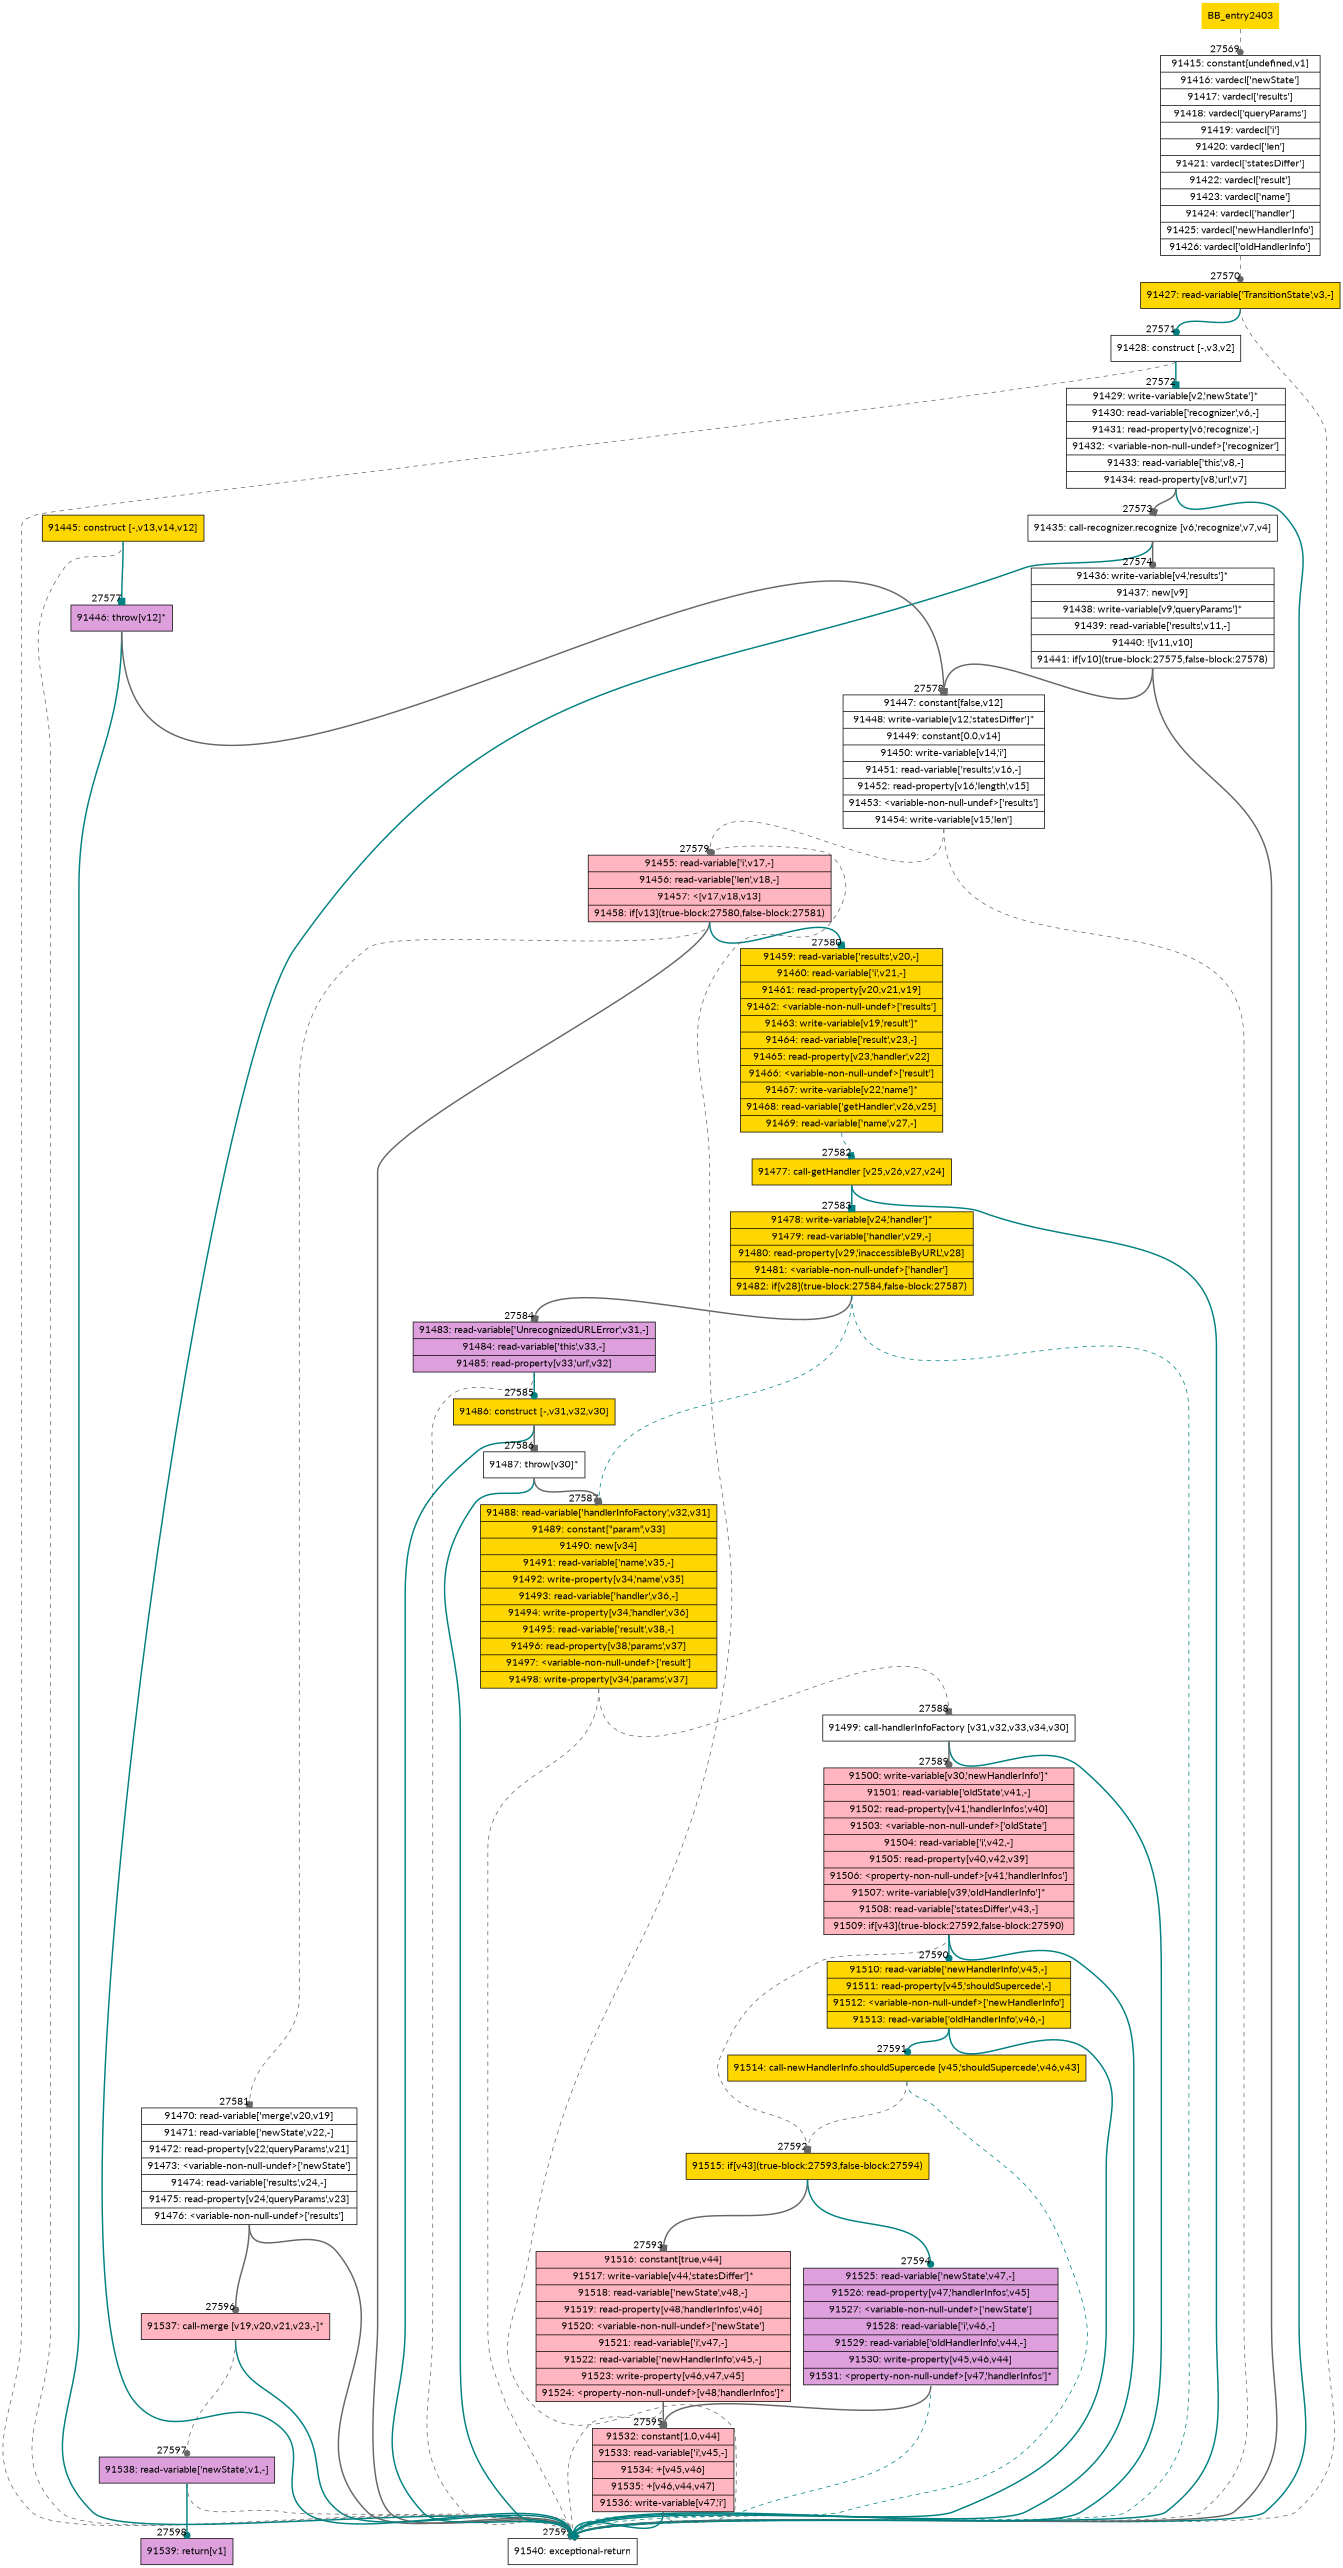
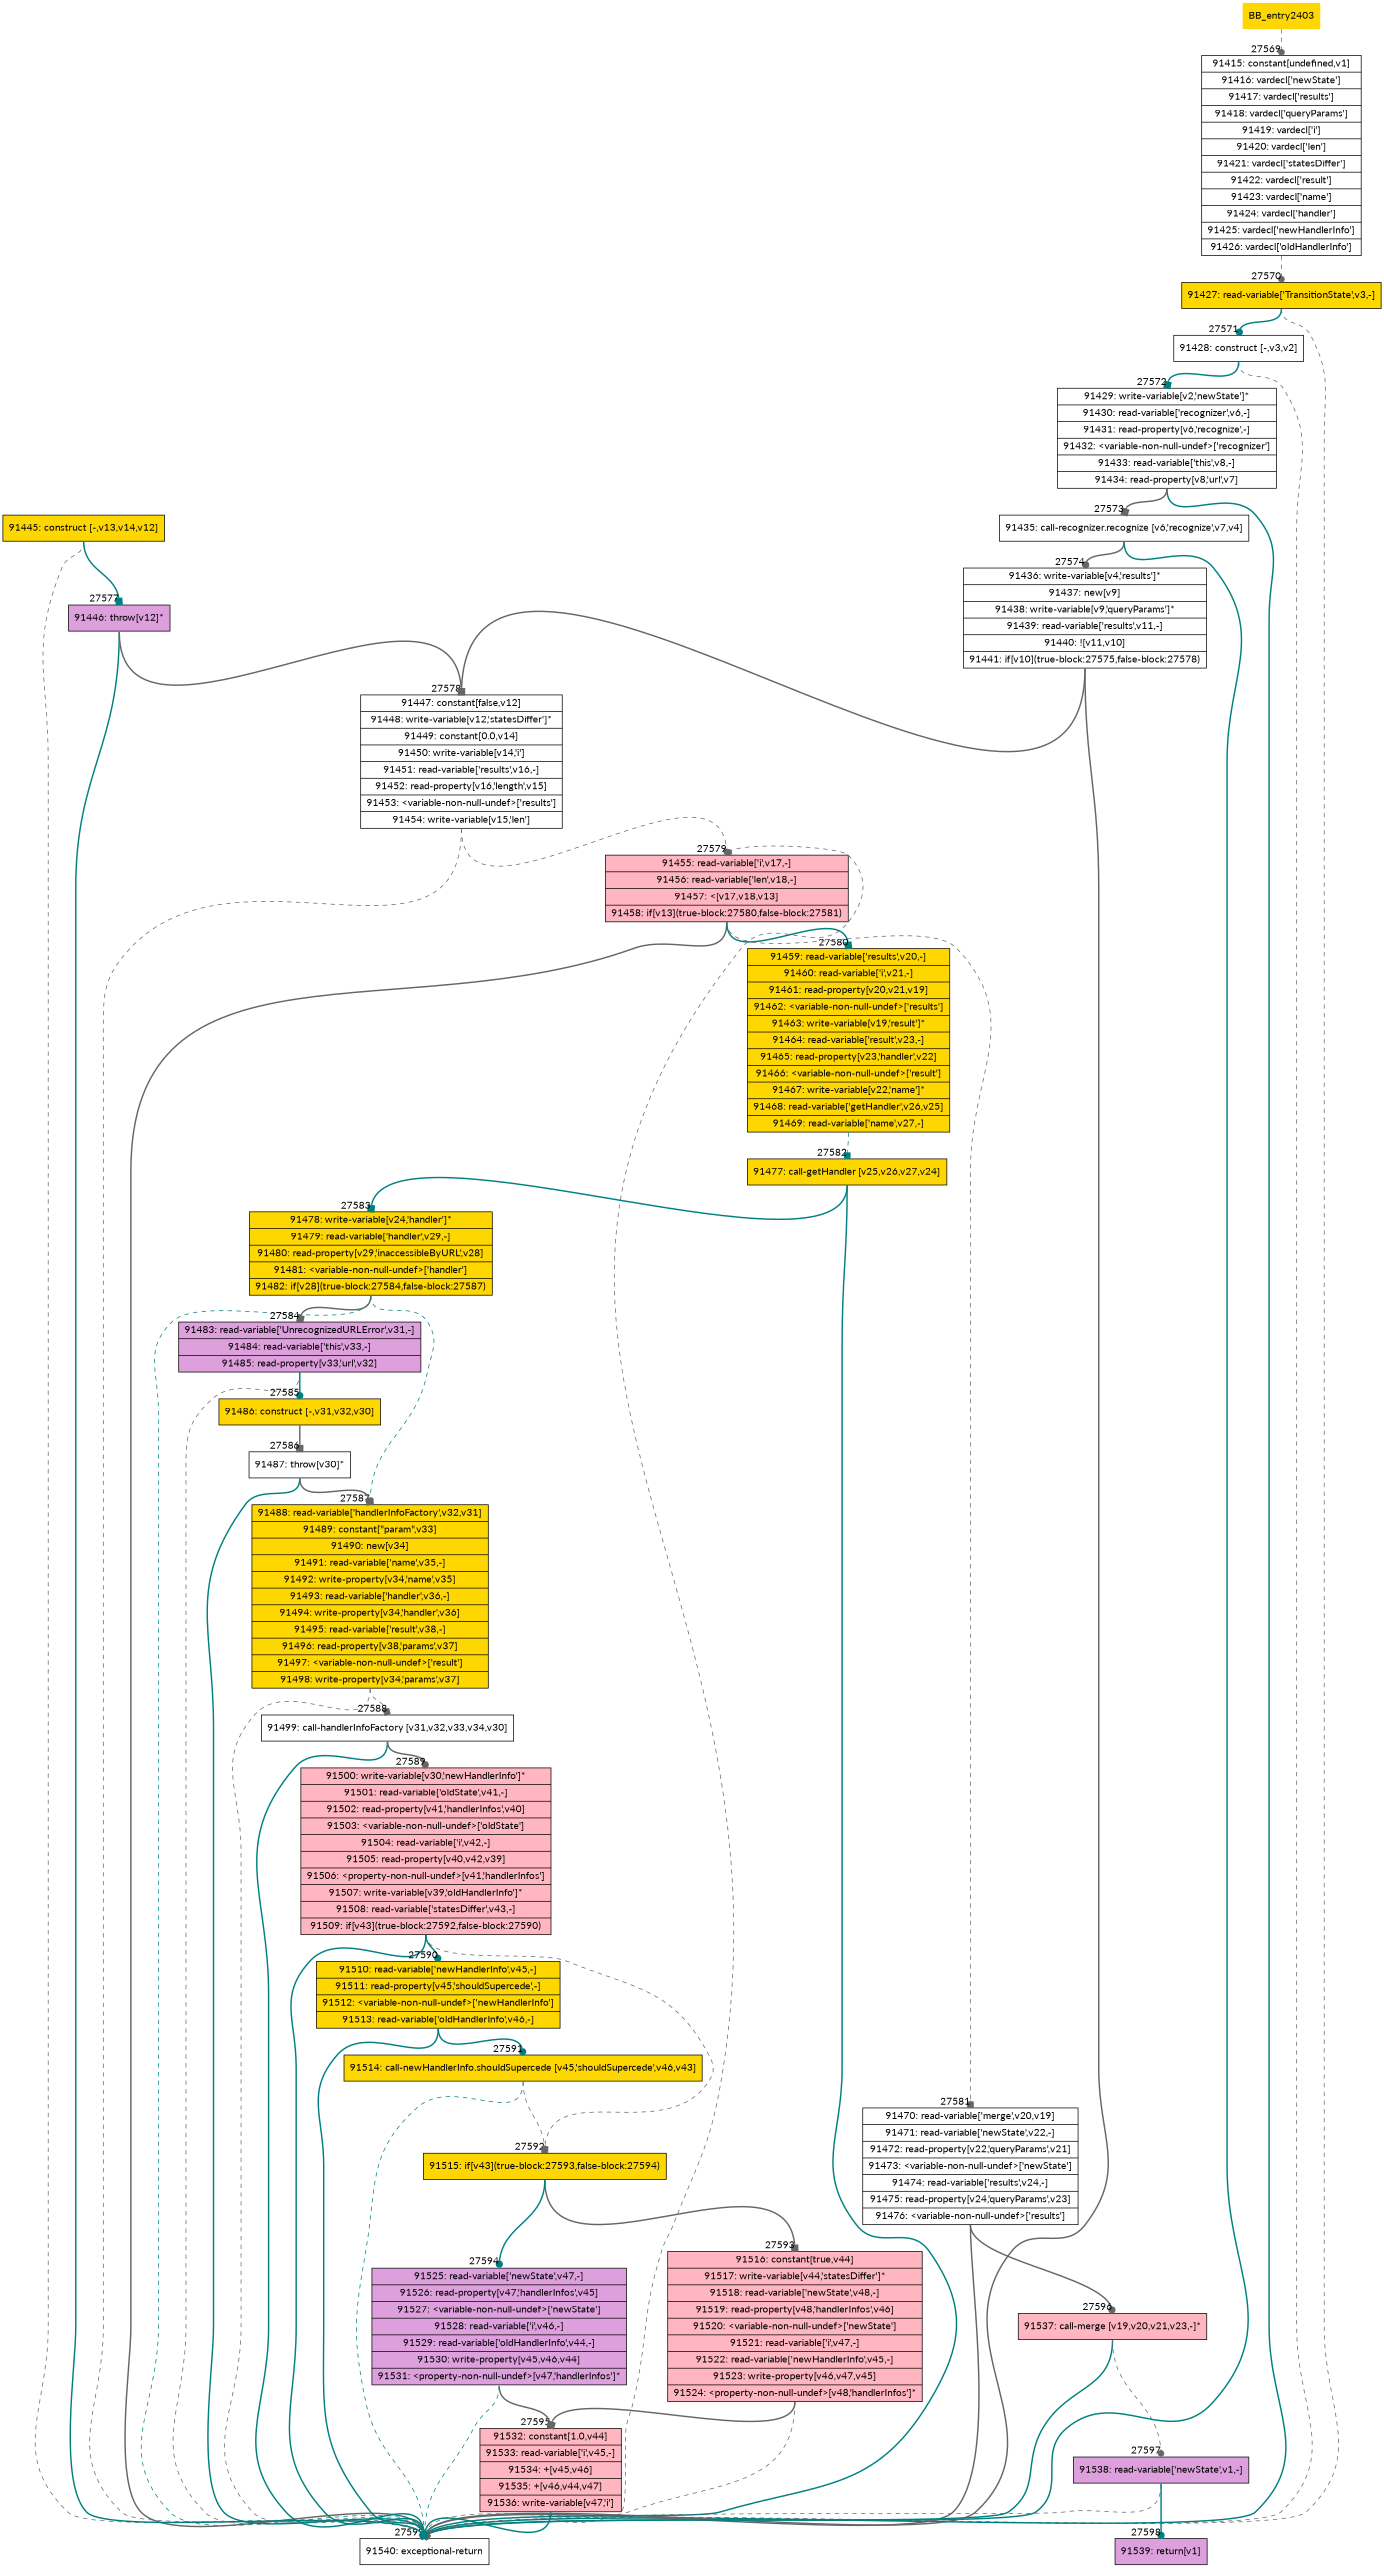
(728, 1399) -> (425, 1381)
(405, 2016) -> none
